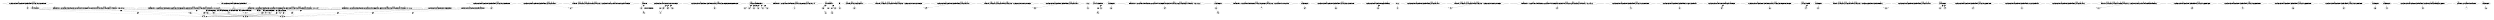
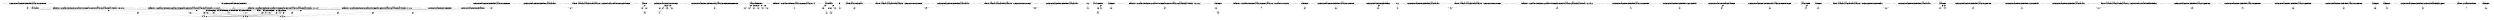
(649, 8) -> (646, 8)
